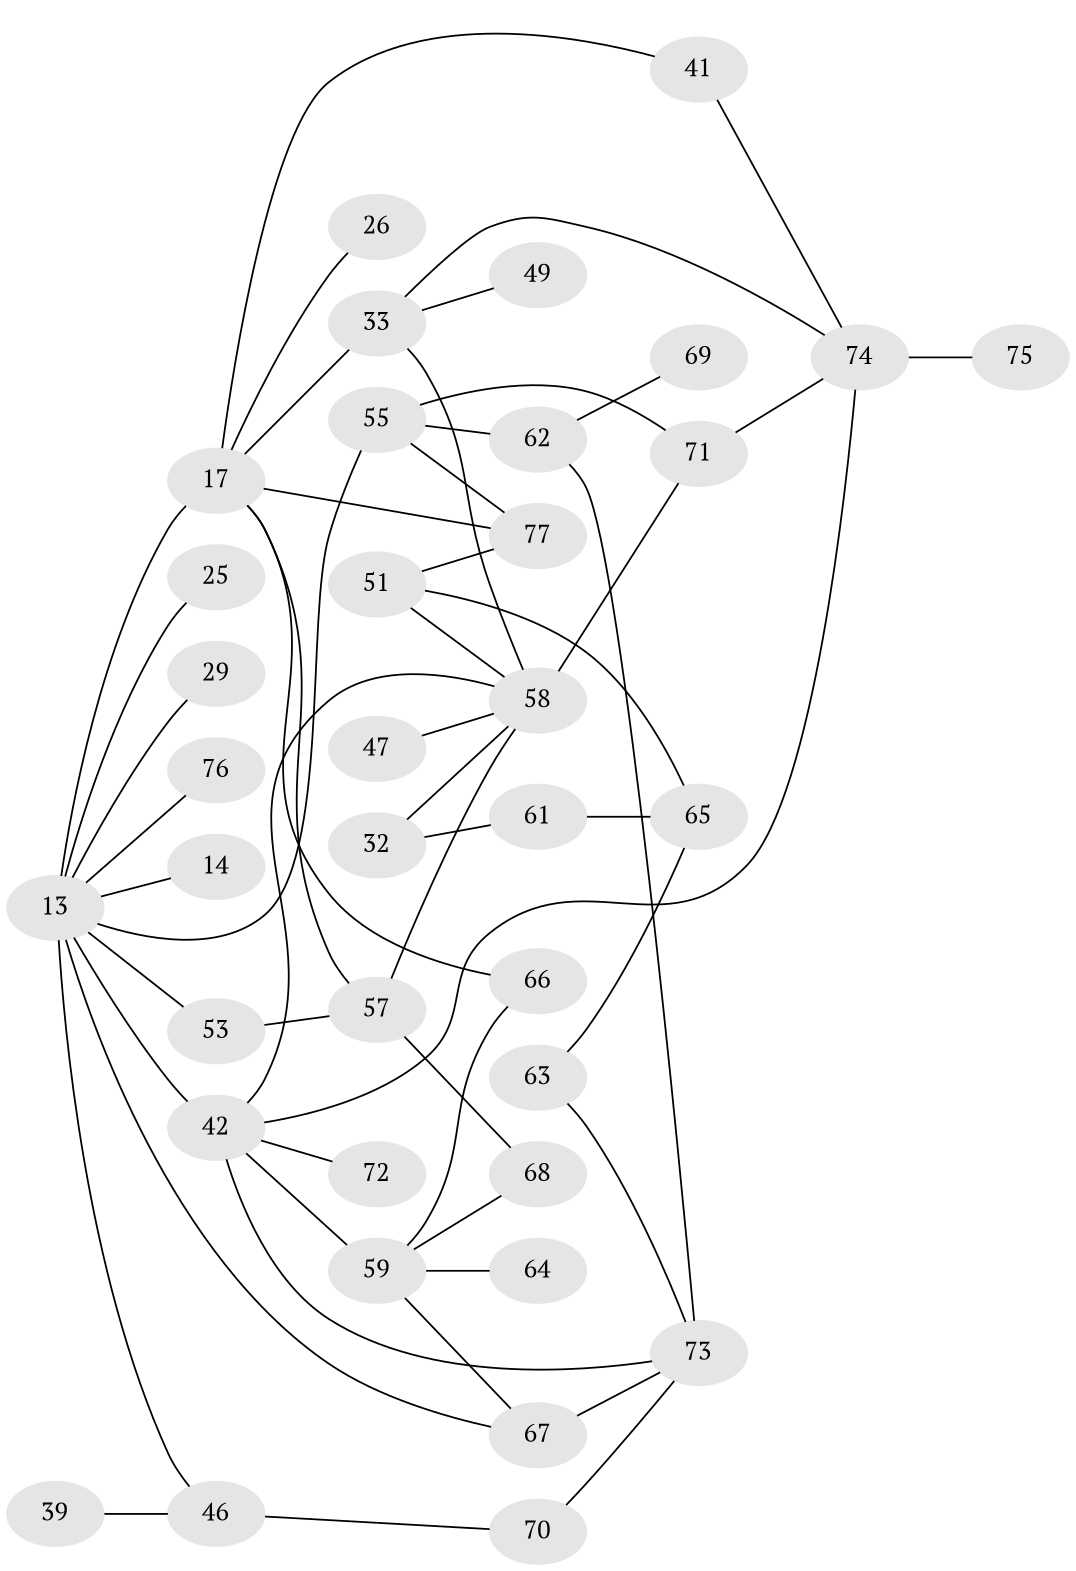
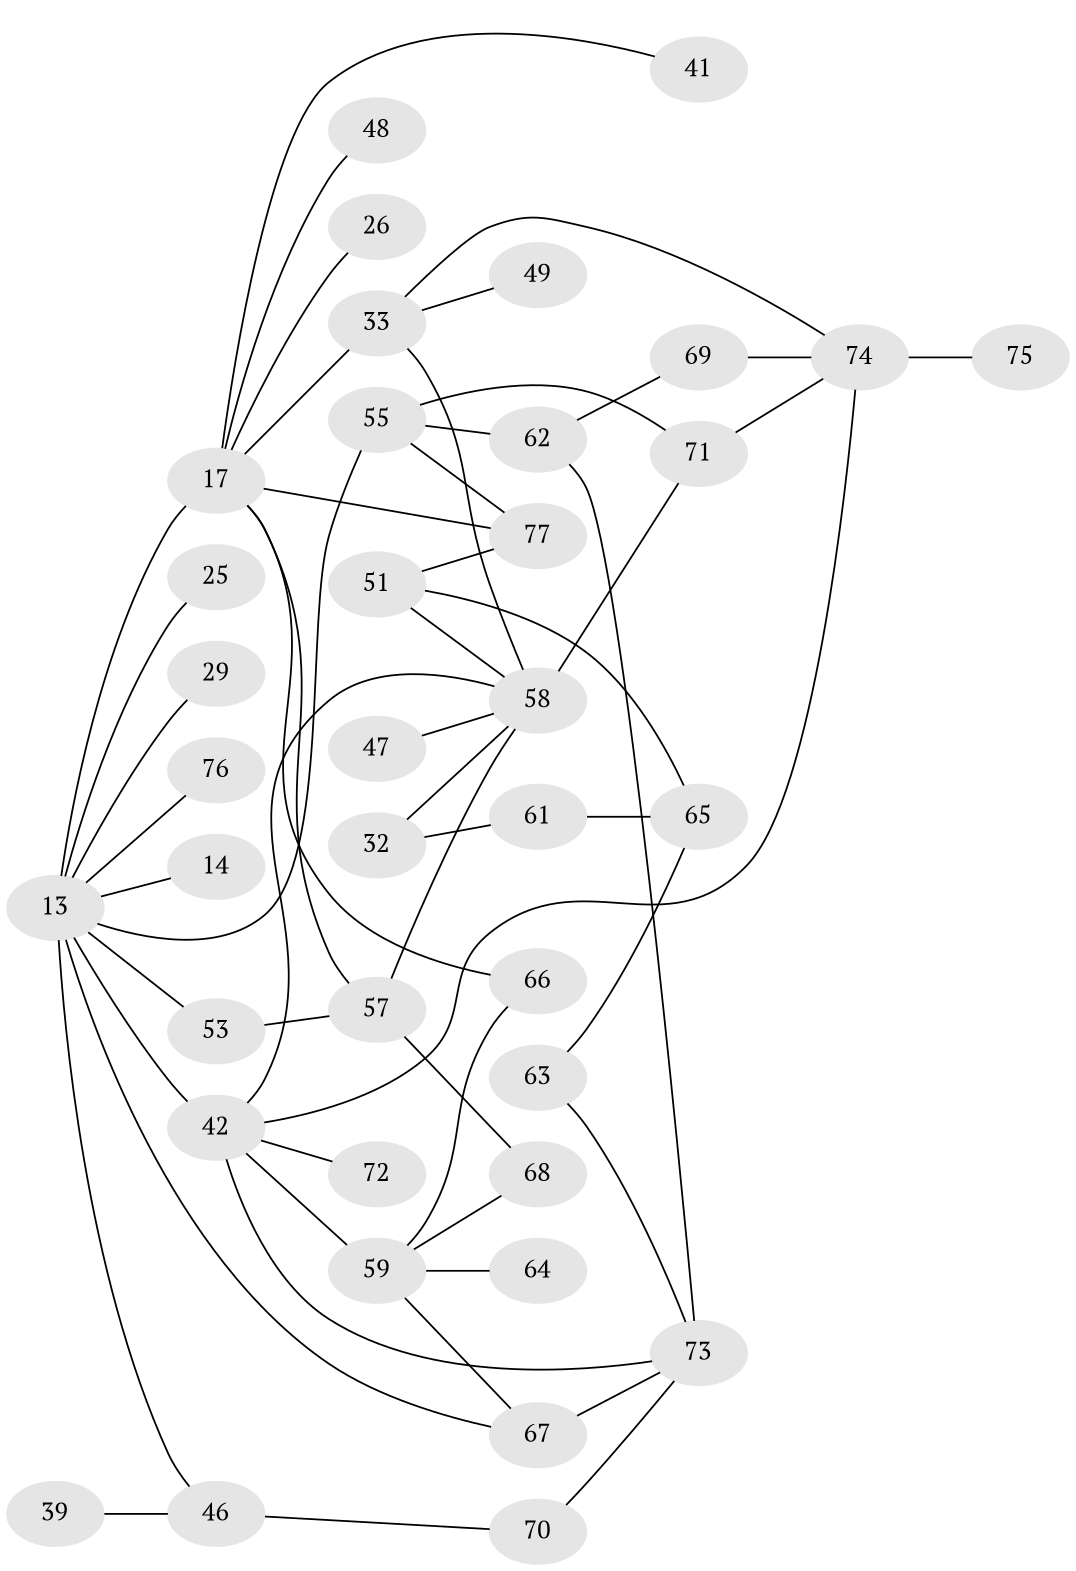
none -> (377, 130)
(779, 214) -> (780, 357)
